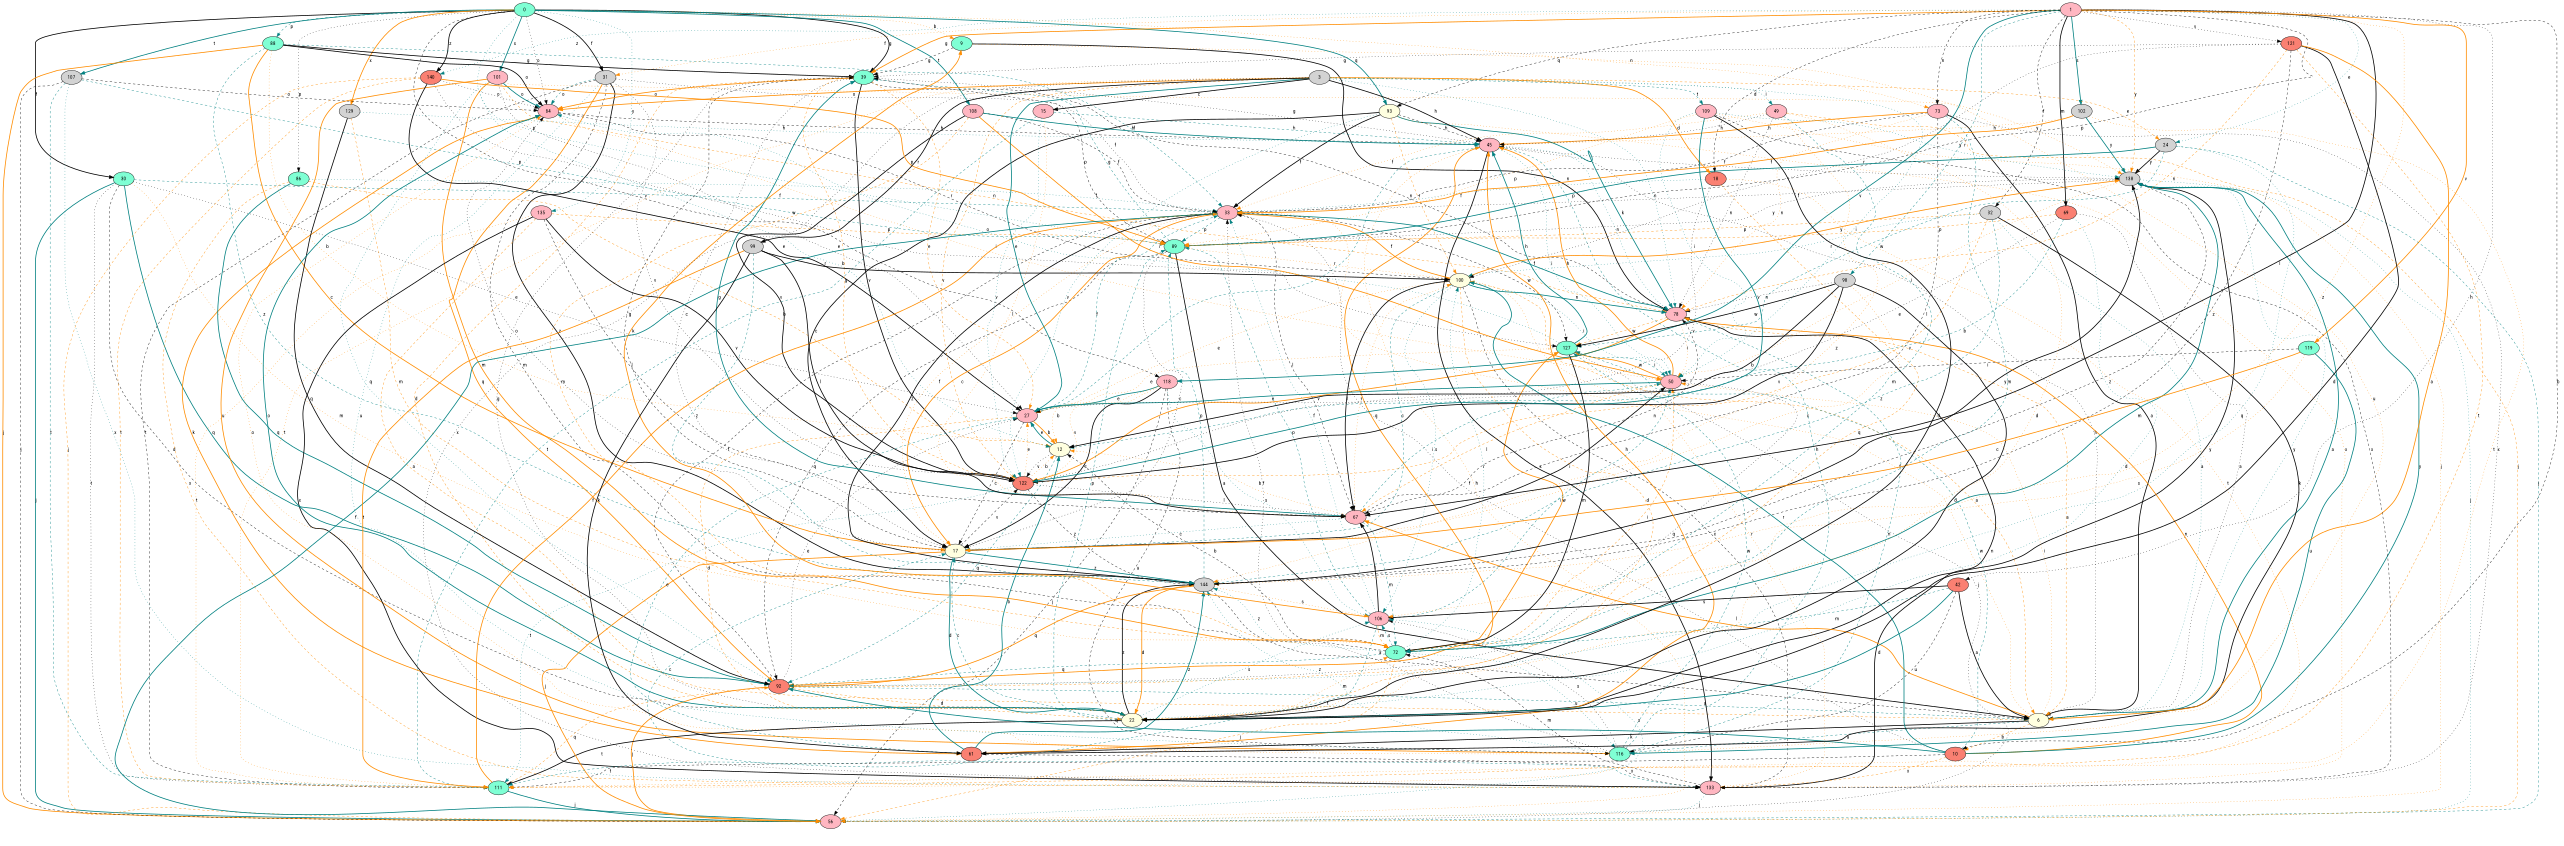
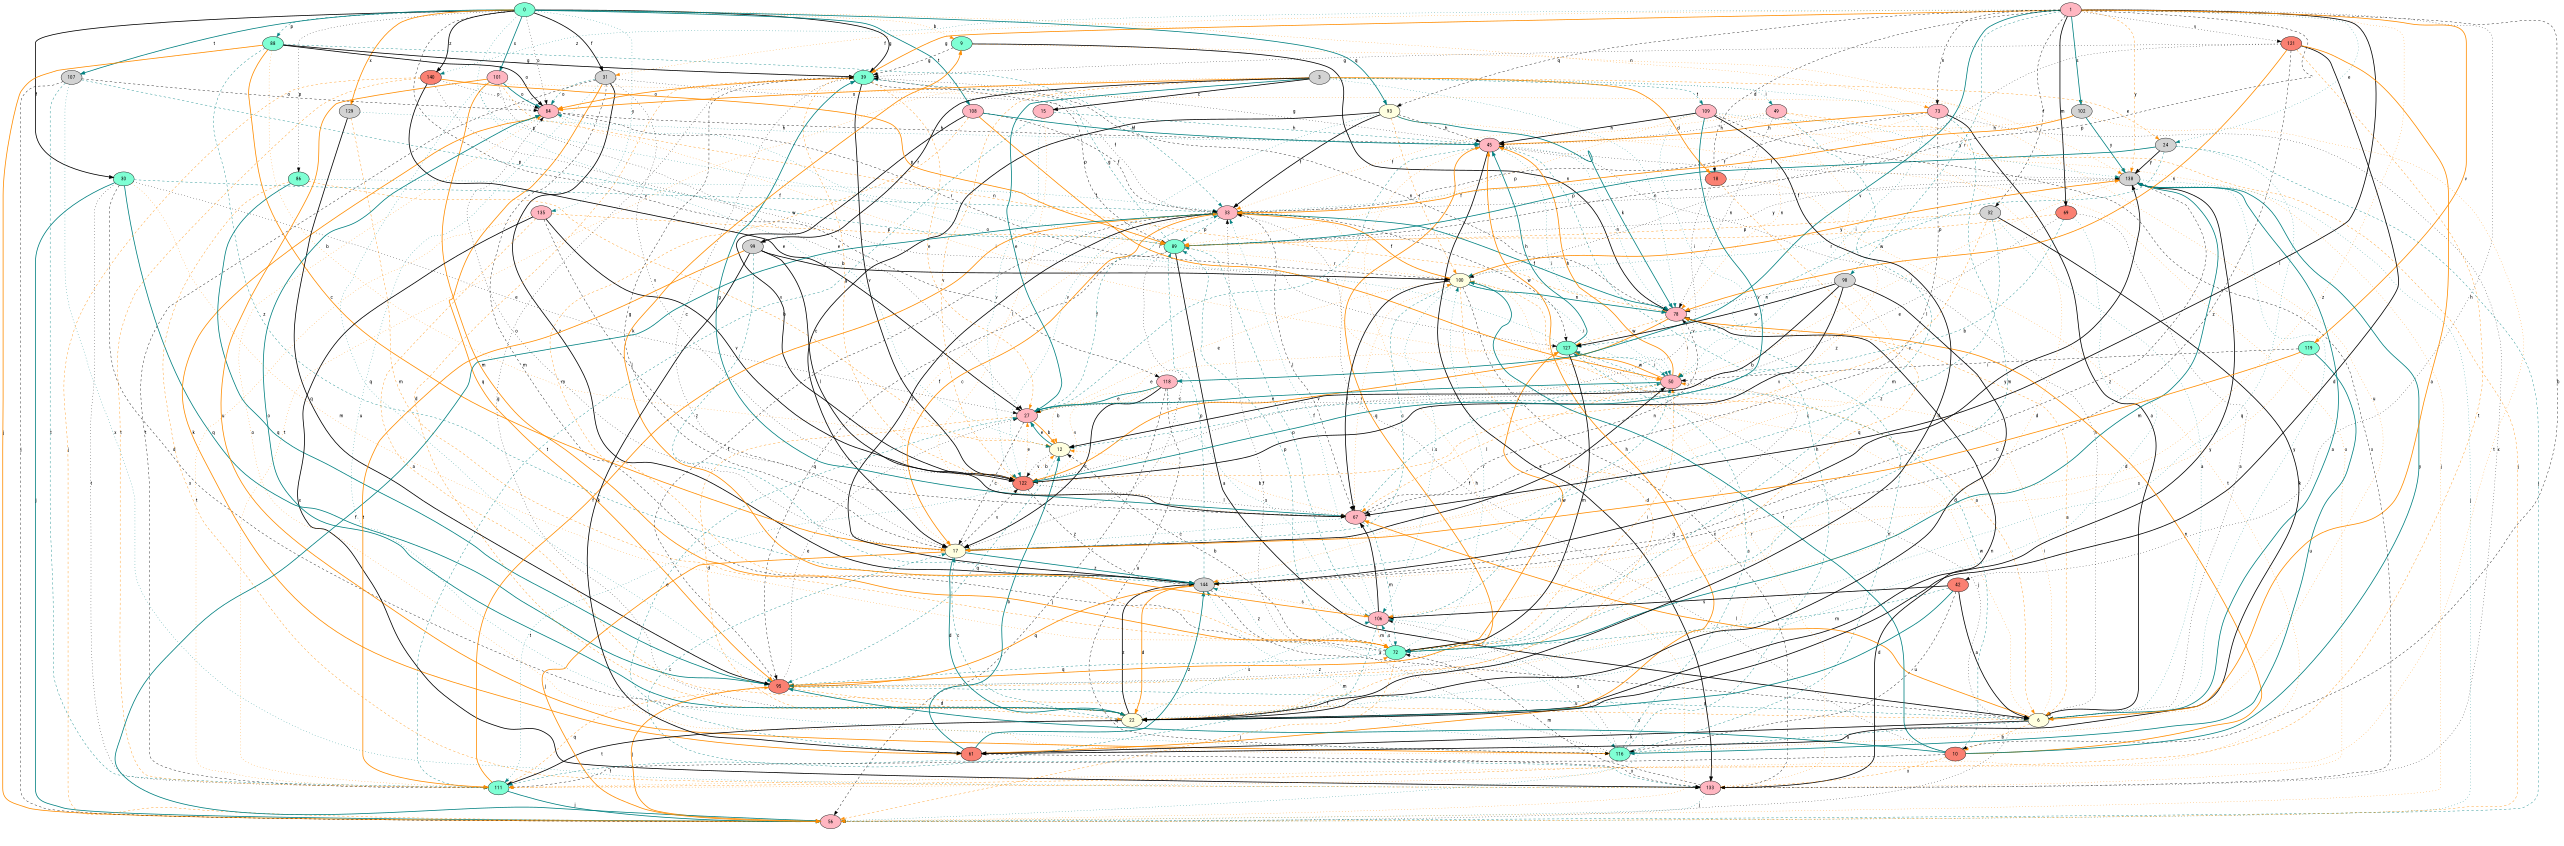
(1409, 106) -> (1600, 128)
(1987, 252) -> (1987, 252)
(1083, 518) -> (1283, 455)
(1749, 551) -> (1749, 551)
(779, 686) -> (779, 686)
(527, 713) -> none
